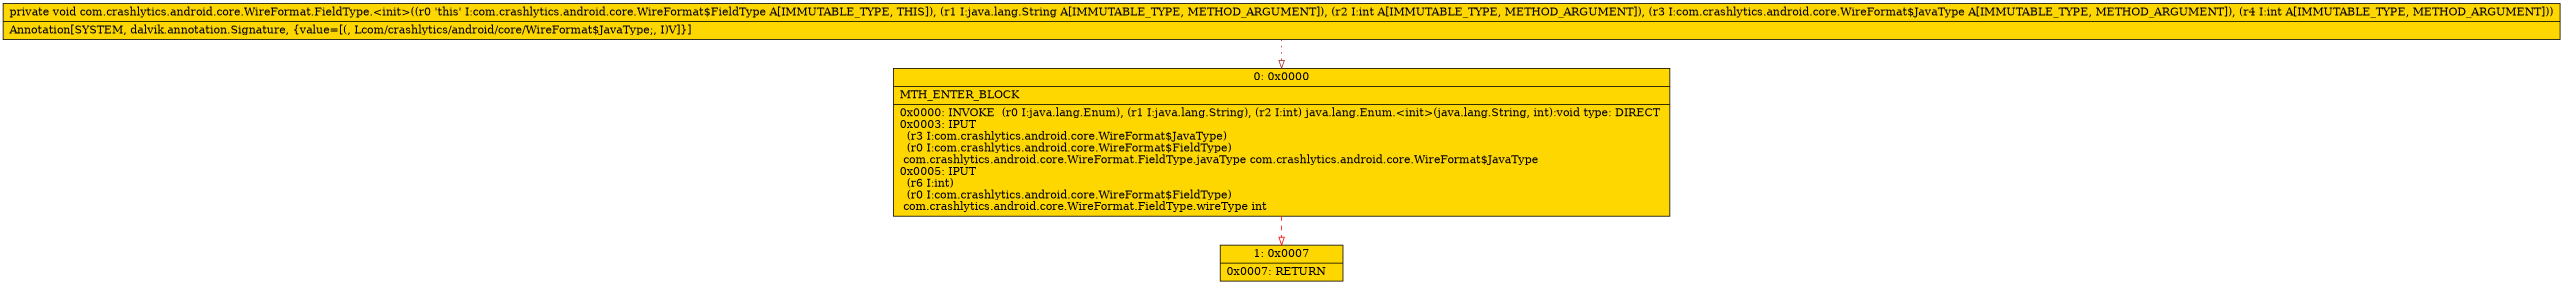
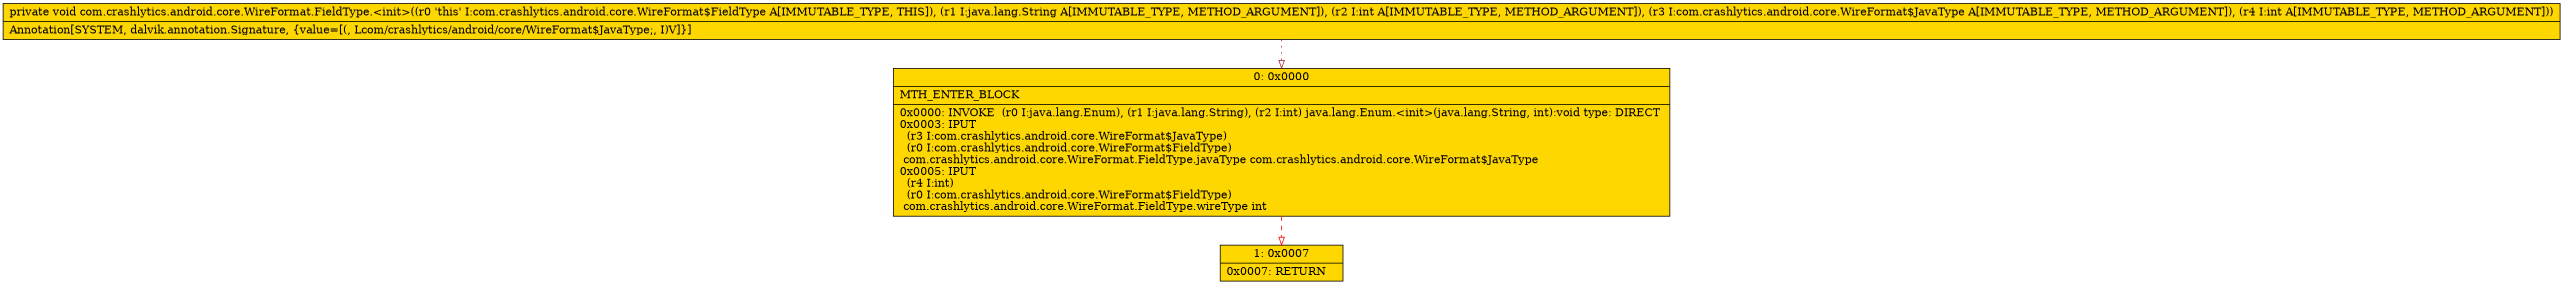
(927, 183) -> (927, 183)
